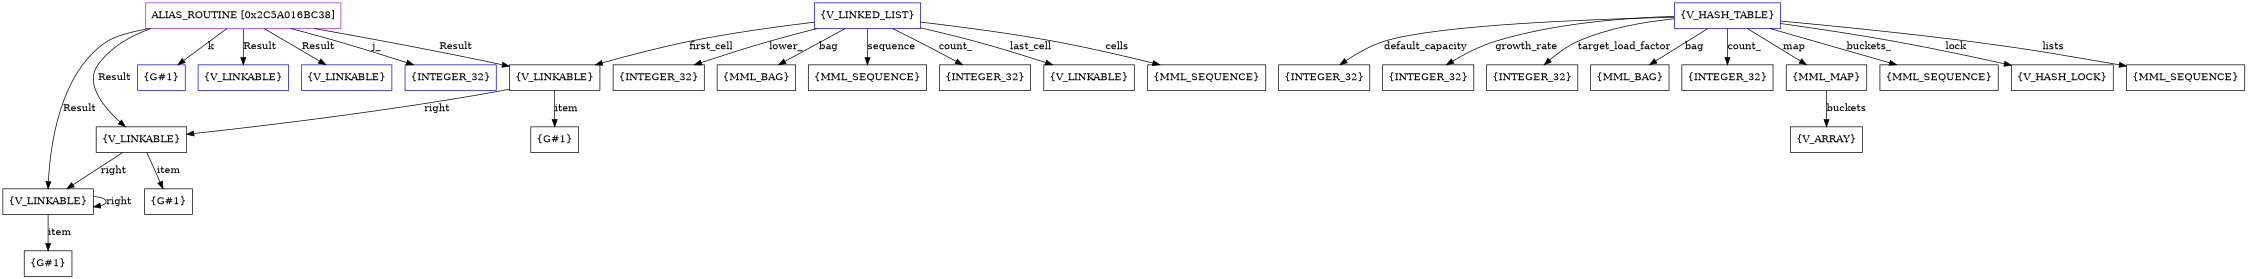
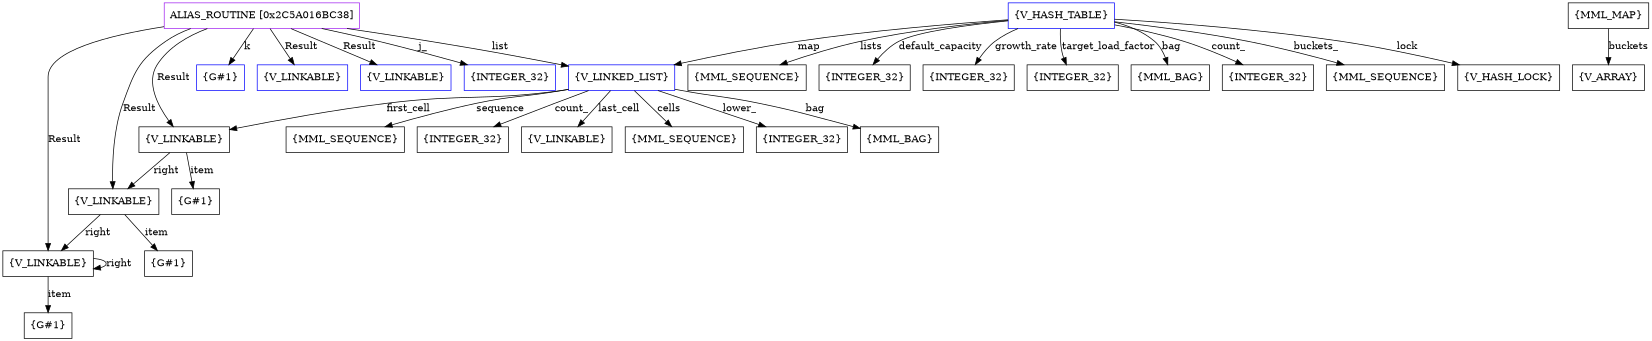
none -> (454, 45)
(1774, 45) -> (844, 35)
